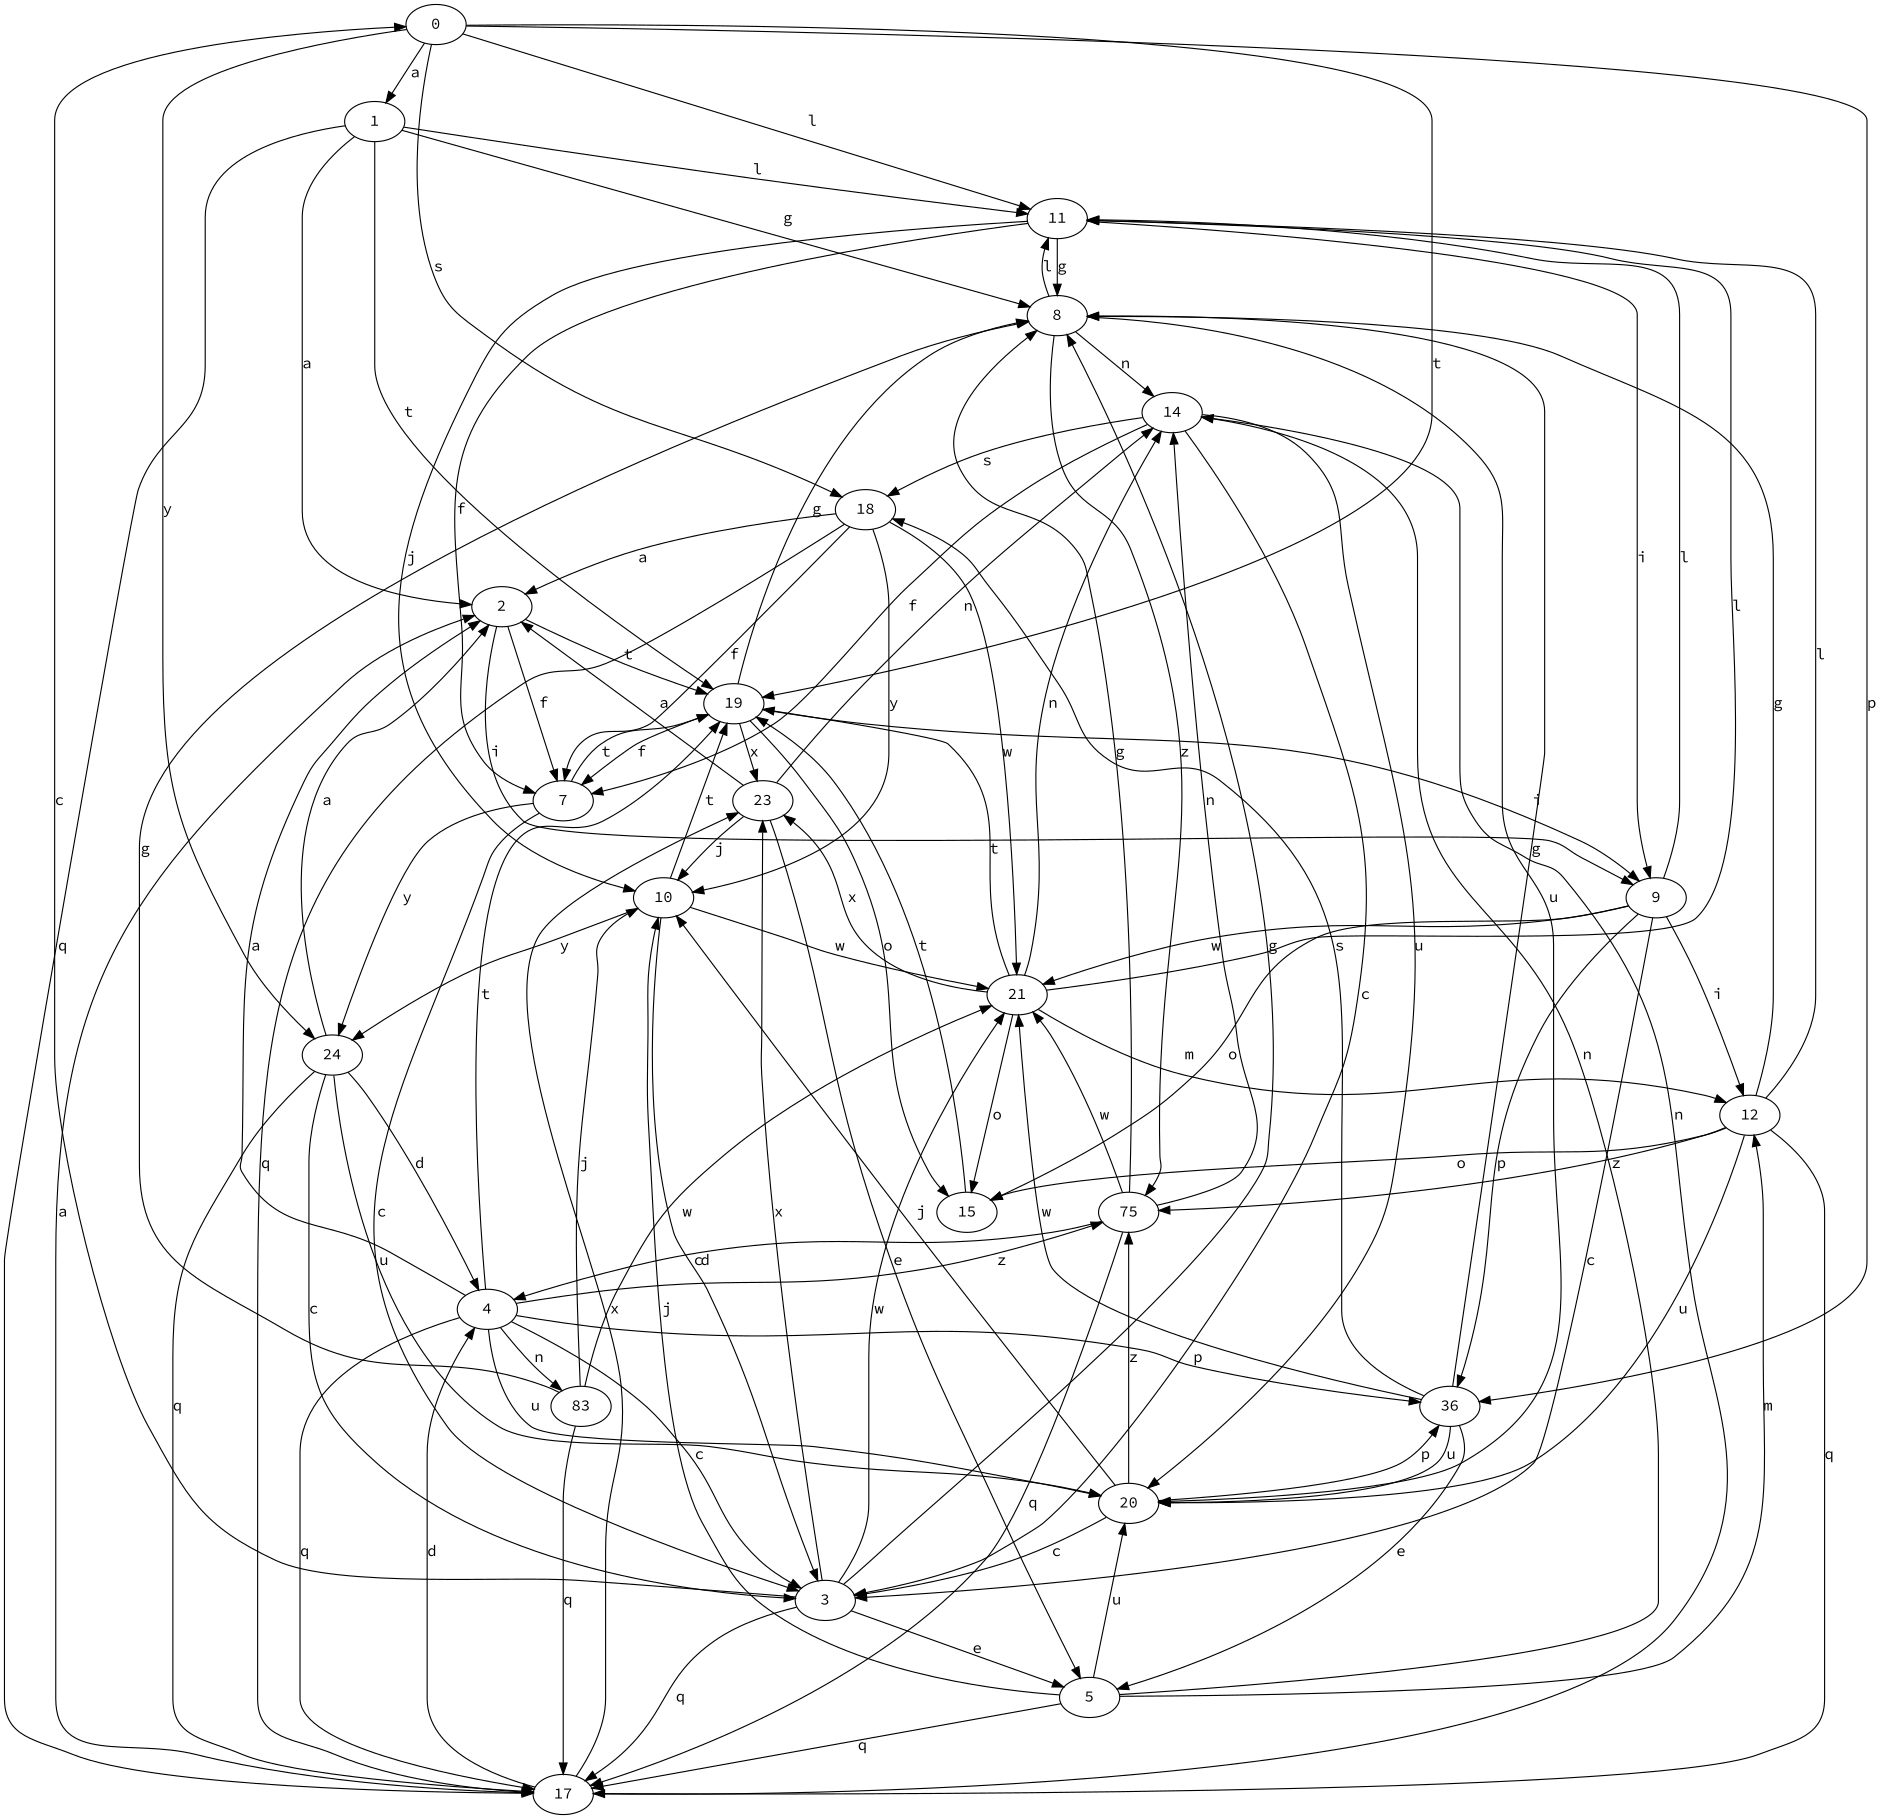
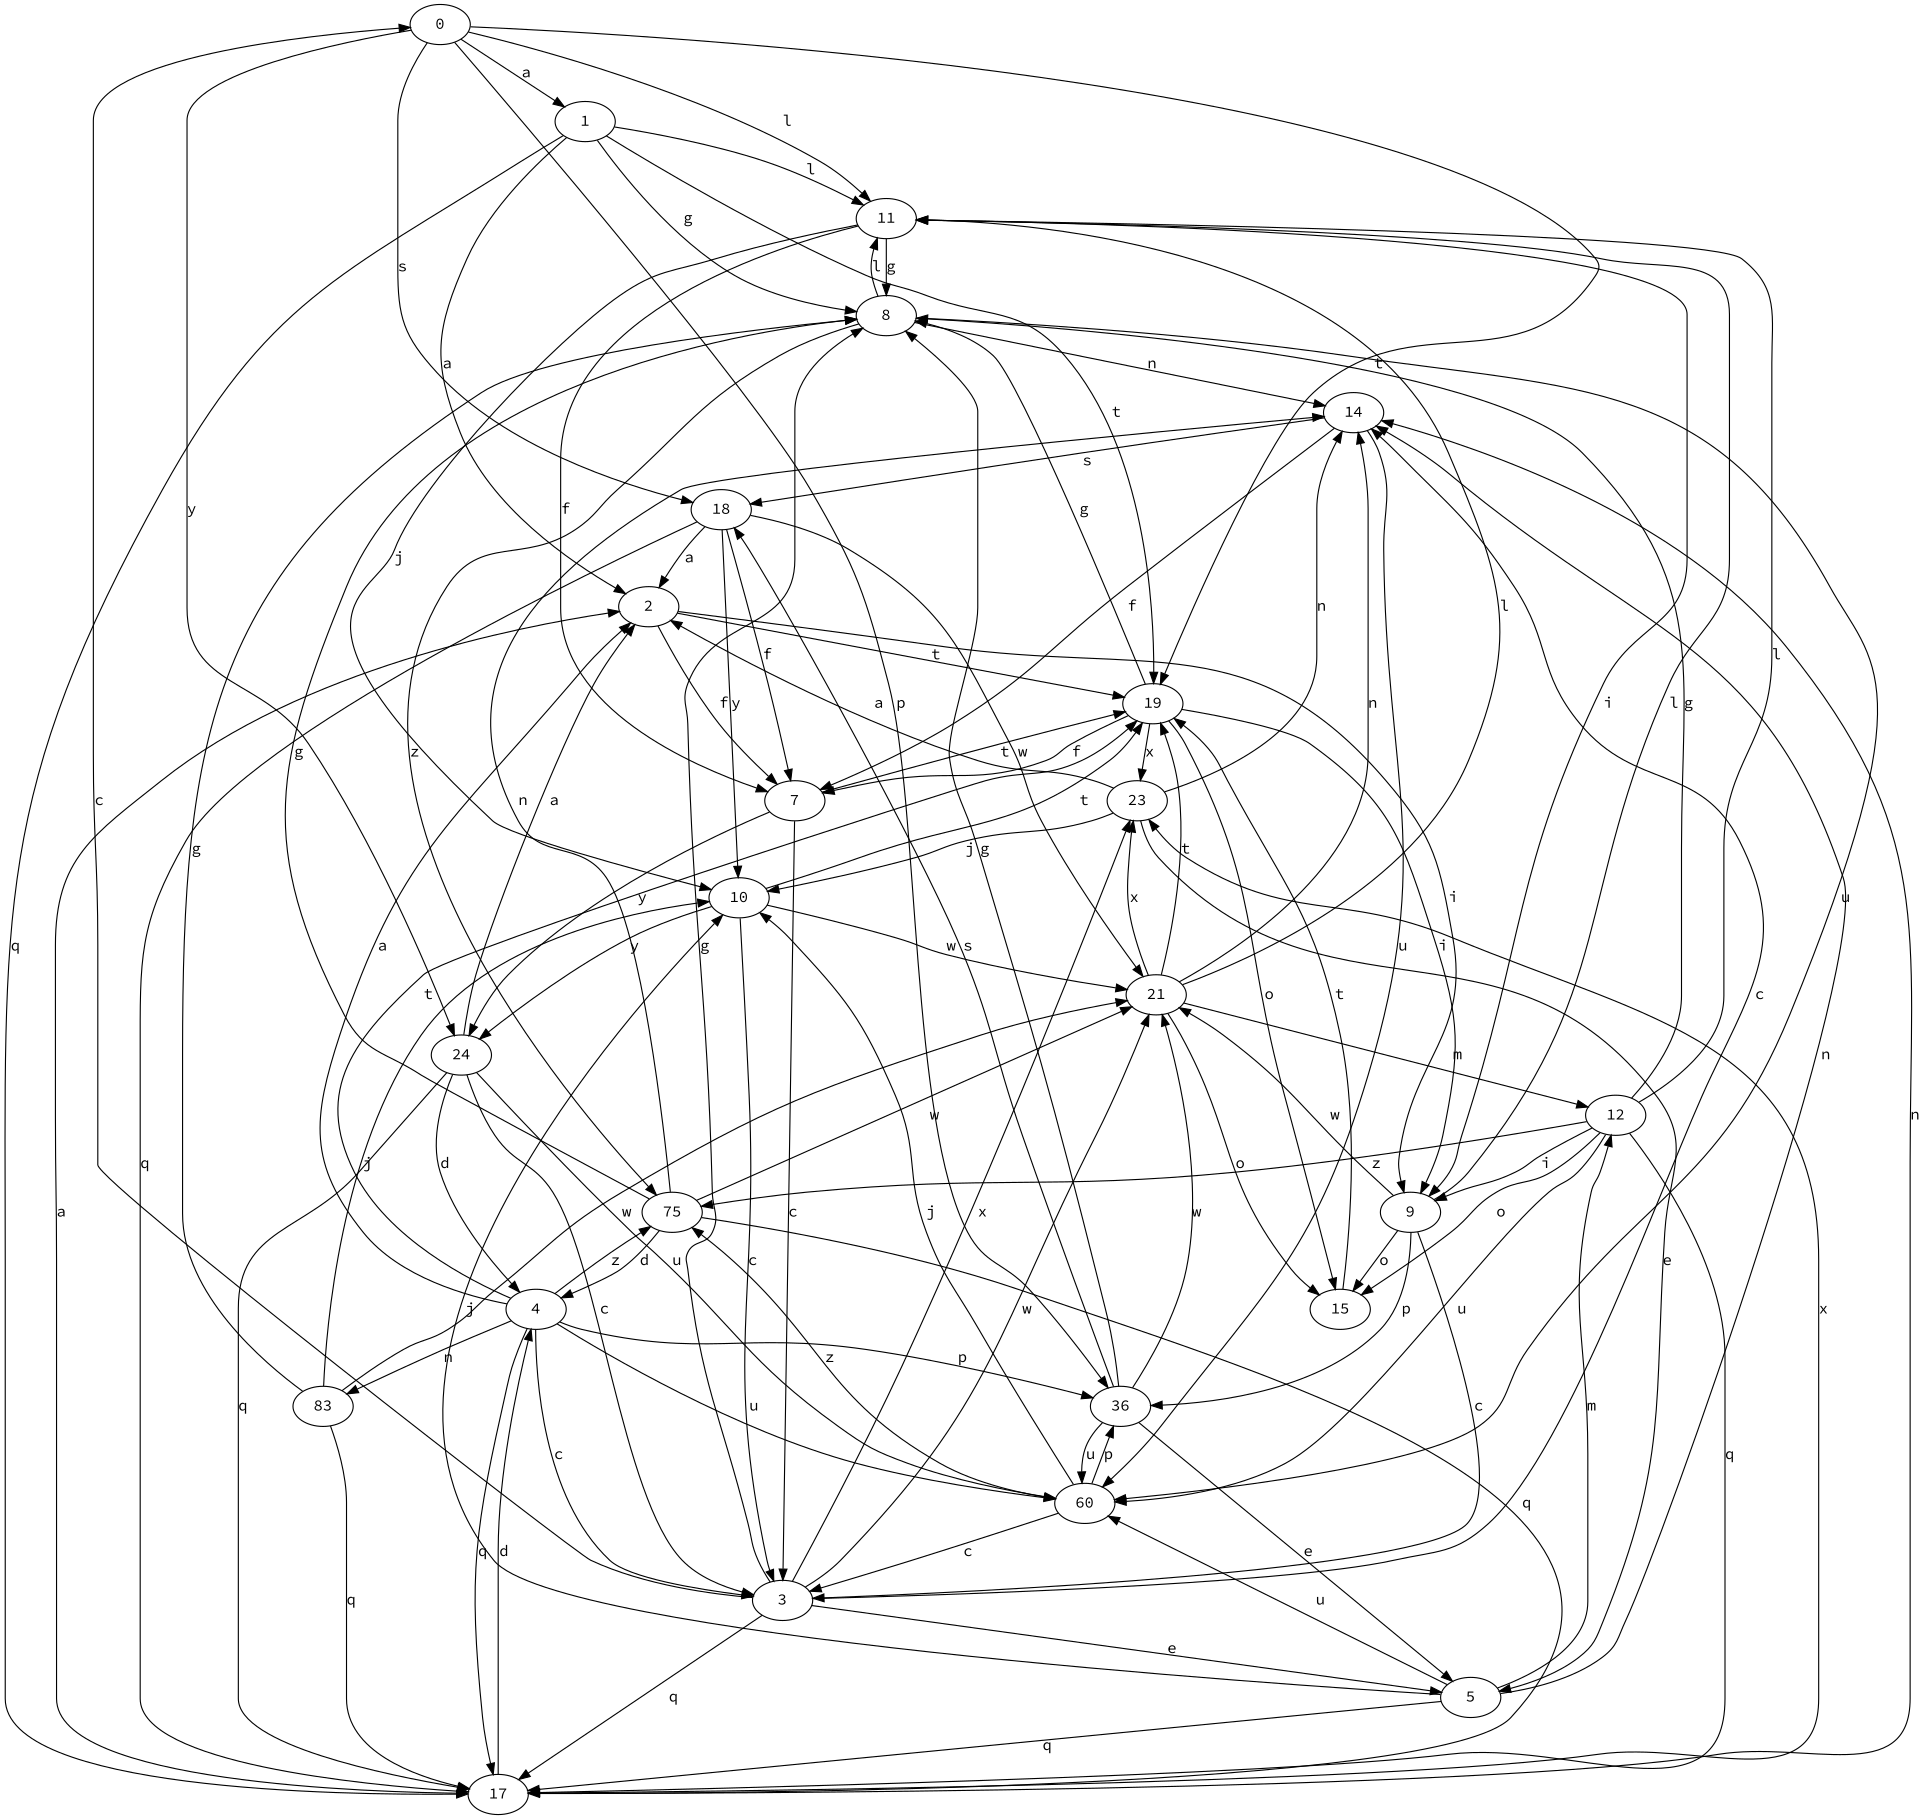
(1707, 999) -> (1522, 1169)
(1317, 1129) -> (1637, 1252)
(1129, 1503) -> (1085, 1503)
